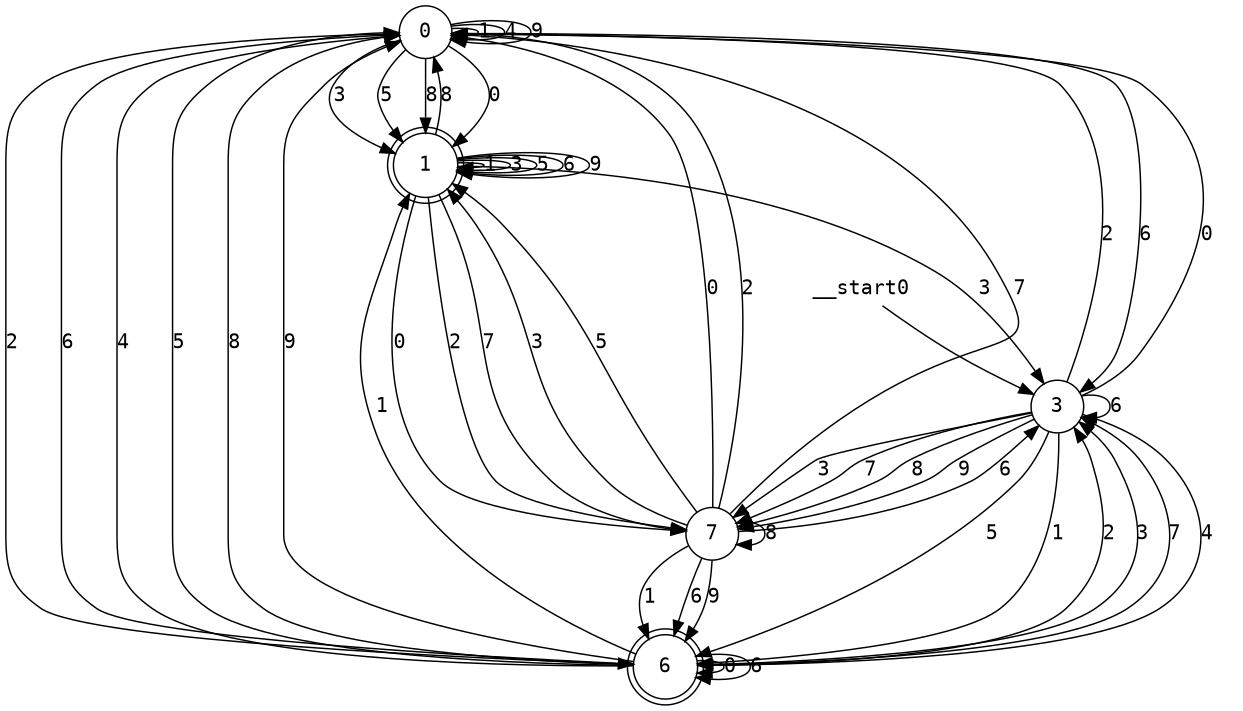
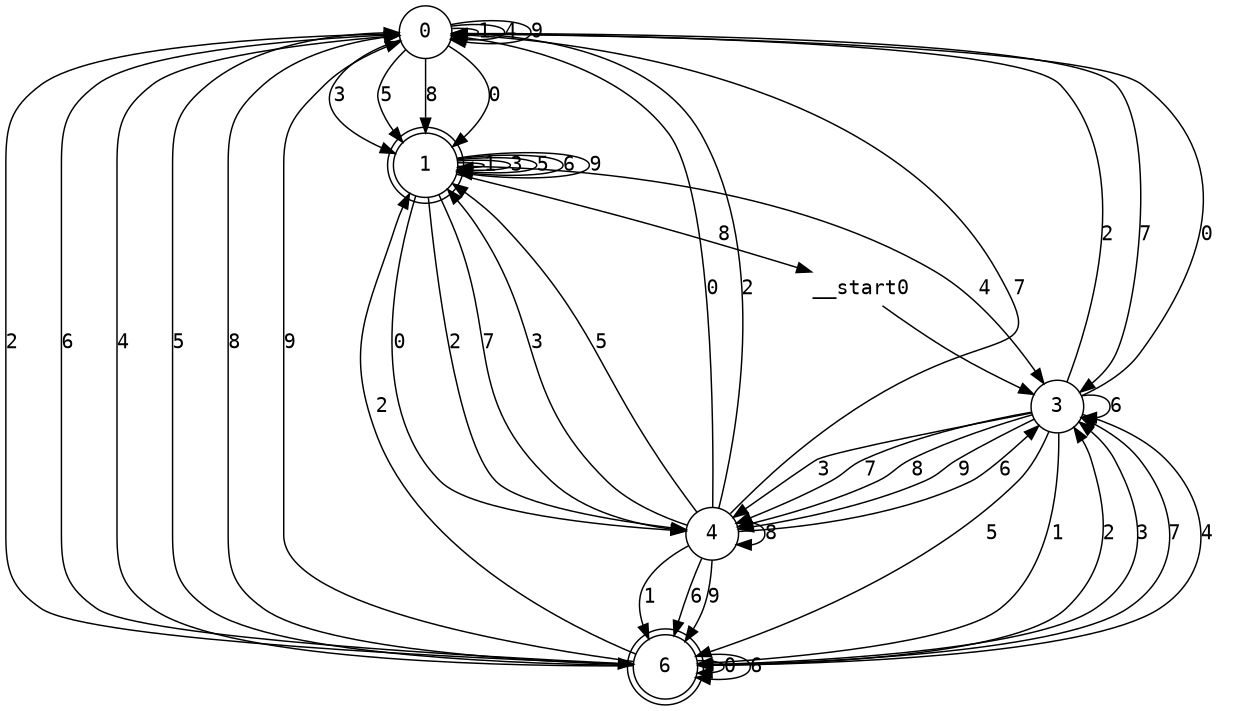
(441, 103) -> (628, 218)
(1146, 235) -> (1146, 235)
(985, 289) -> (985, 289)
(382, 407) -> (382, 407)
(712, 534) -> (712, 534)
